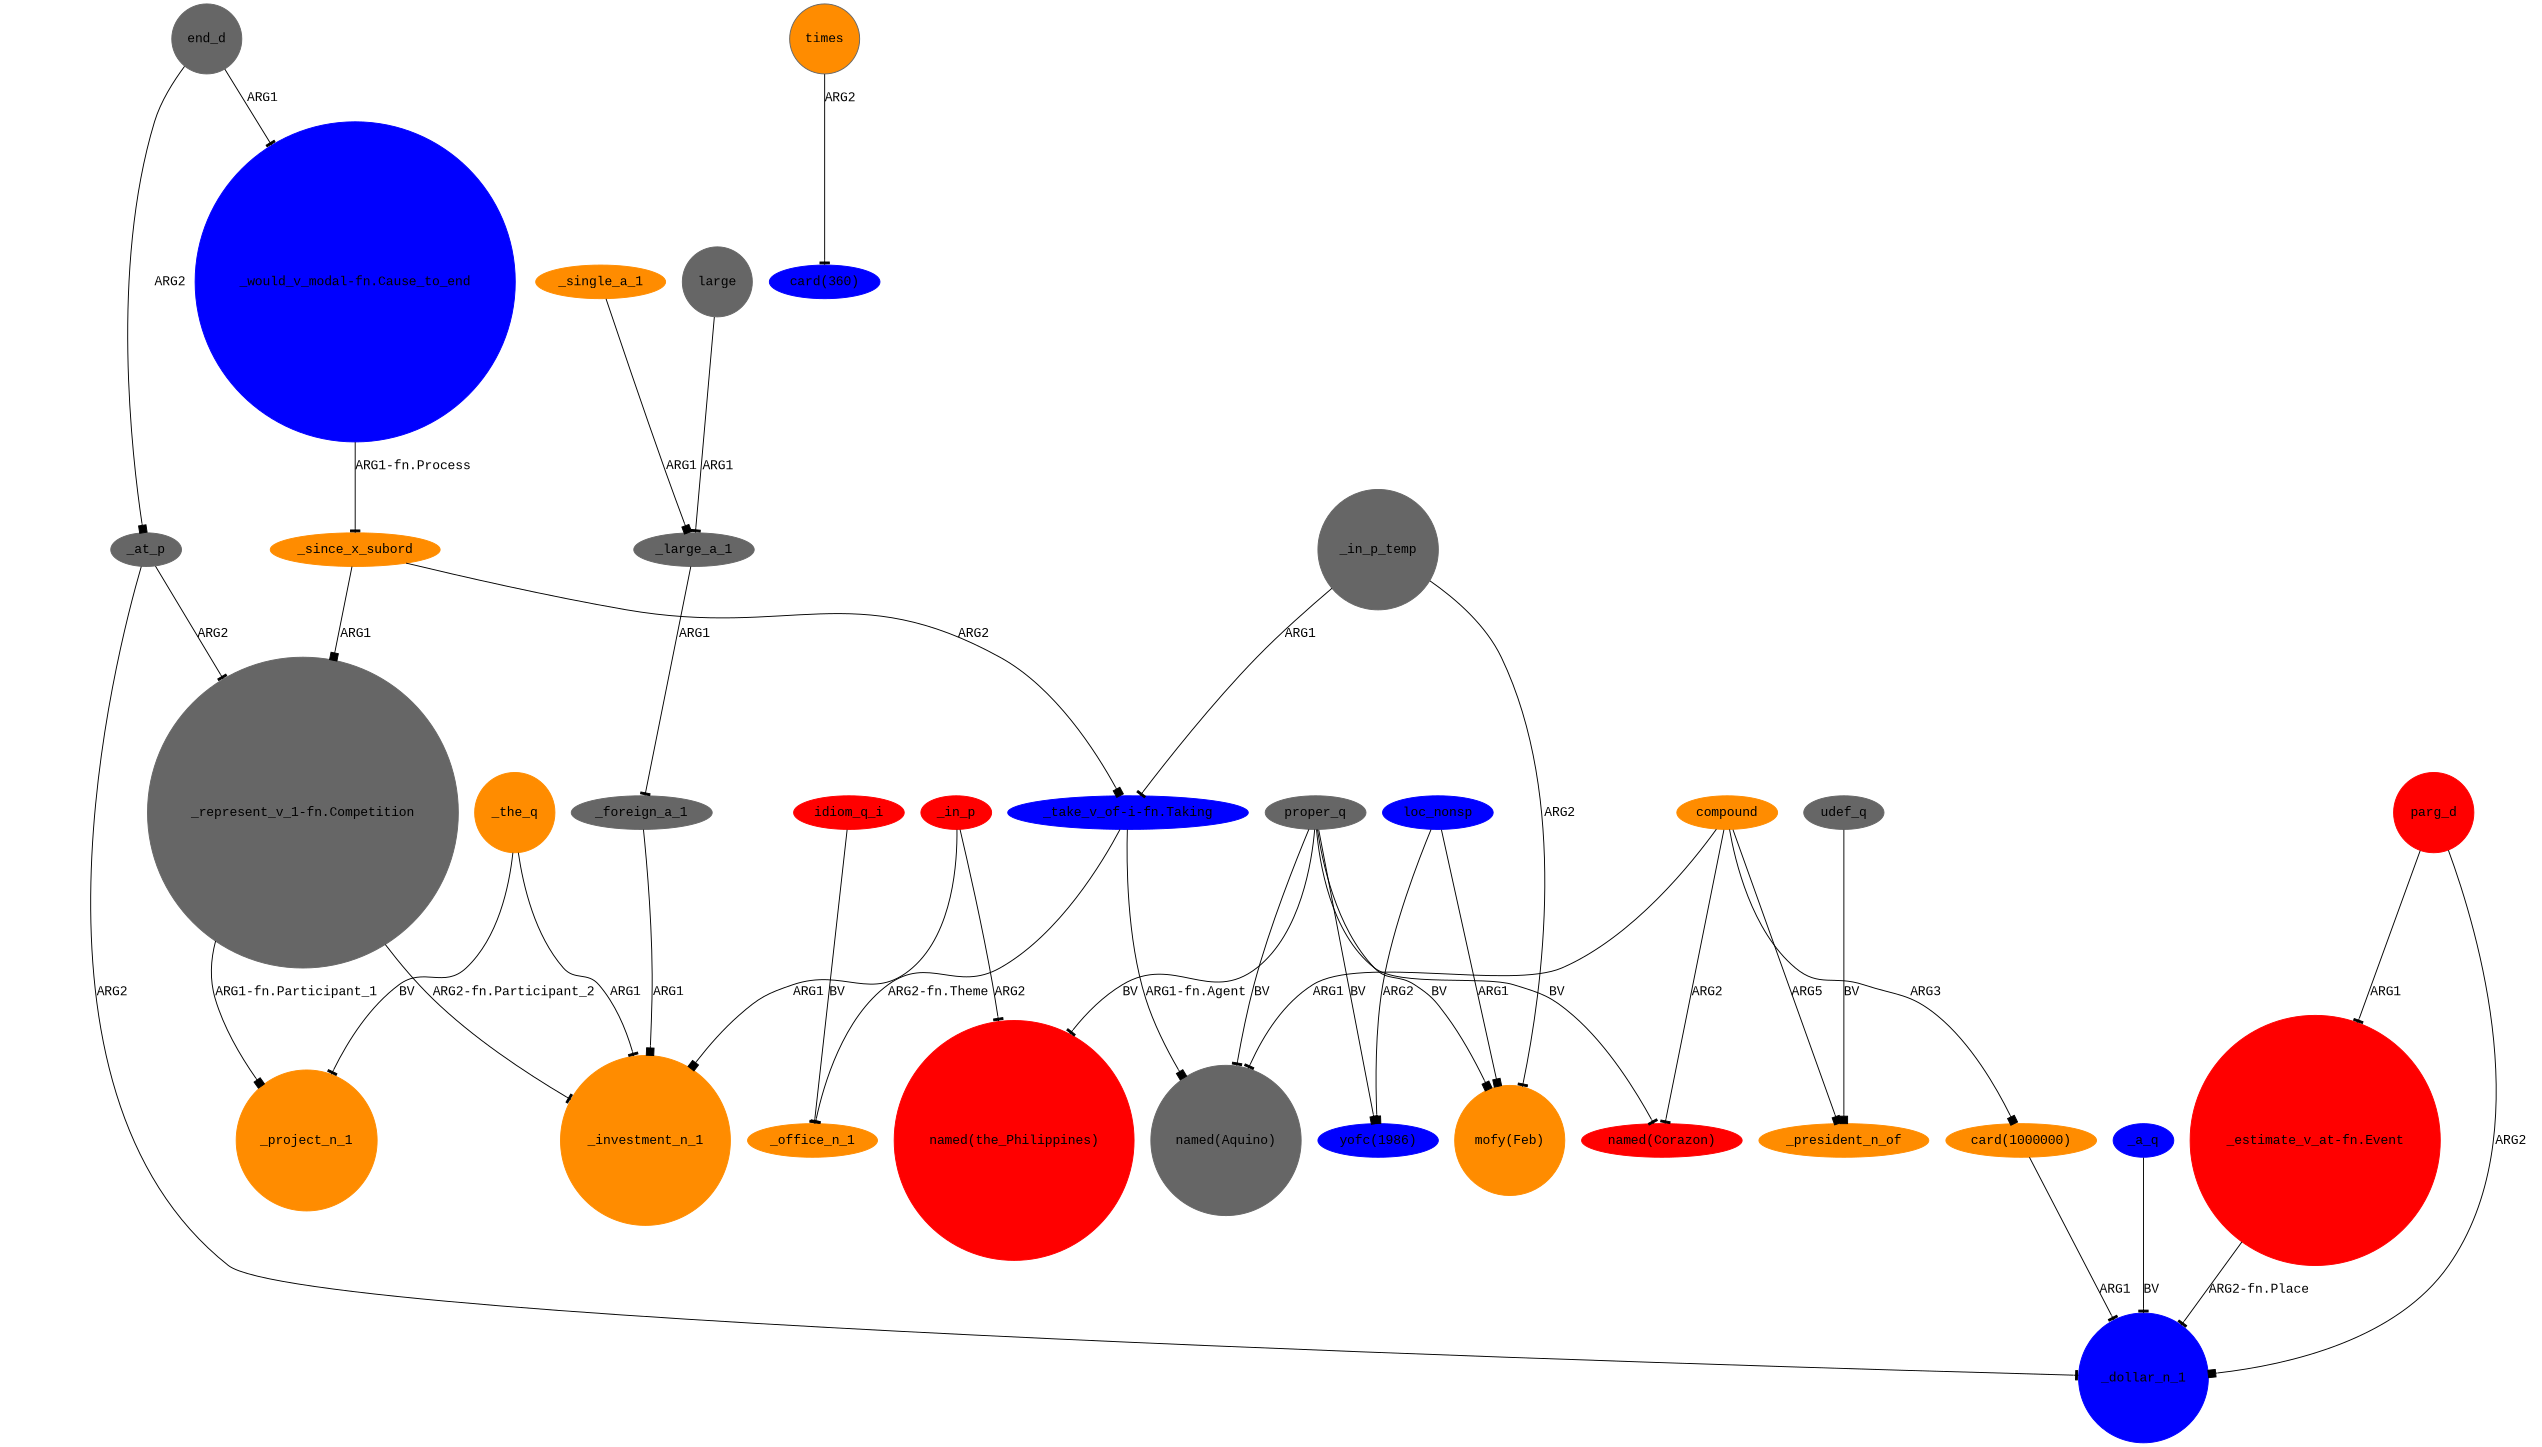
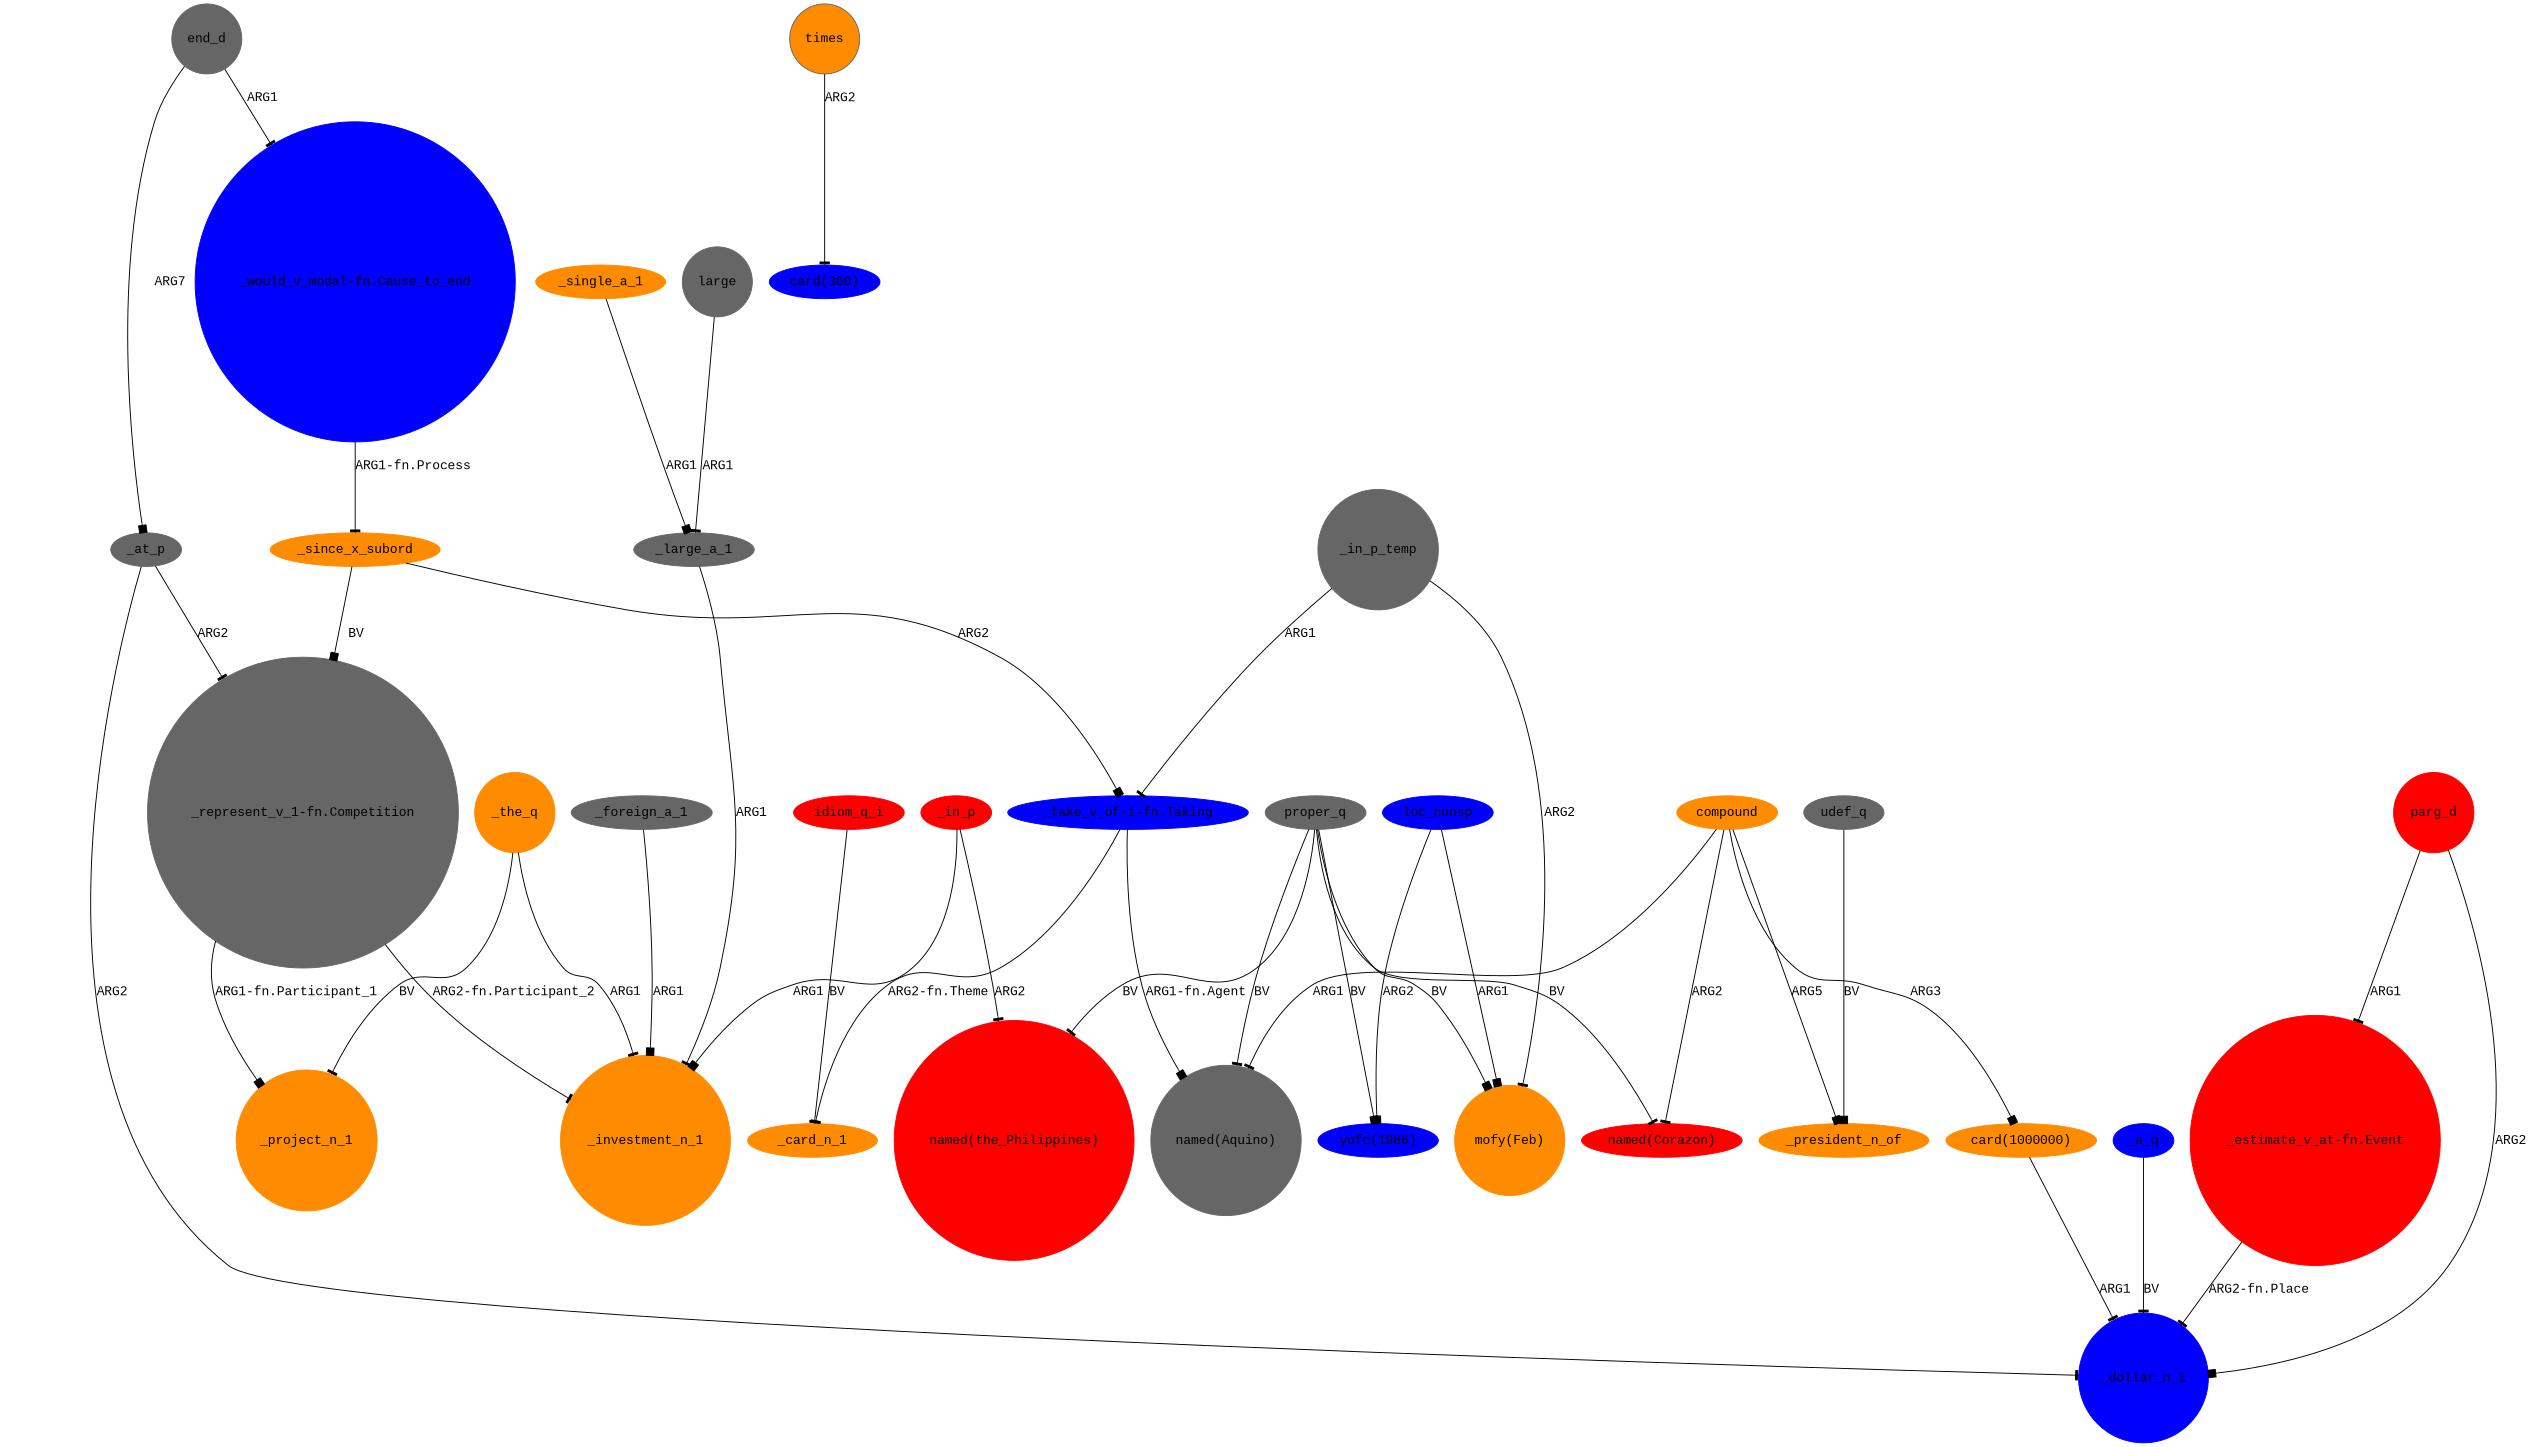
(170, 282) -> (170, 282)
(356, 634) -> (356, 634)
(668, 679) -> (735, 815)
(813, 1140) -> (813, 1140)
